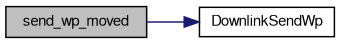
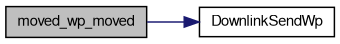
(76, 22) -> (76, 22)
